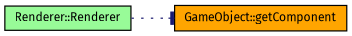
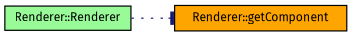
(261, 18) -> (261, 18)
